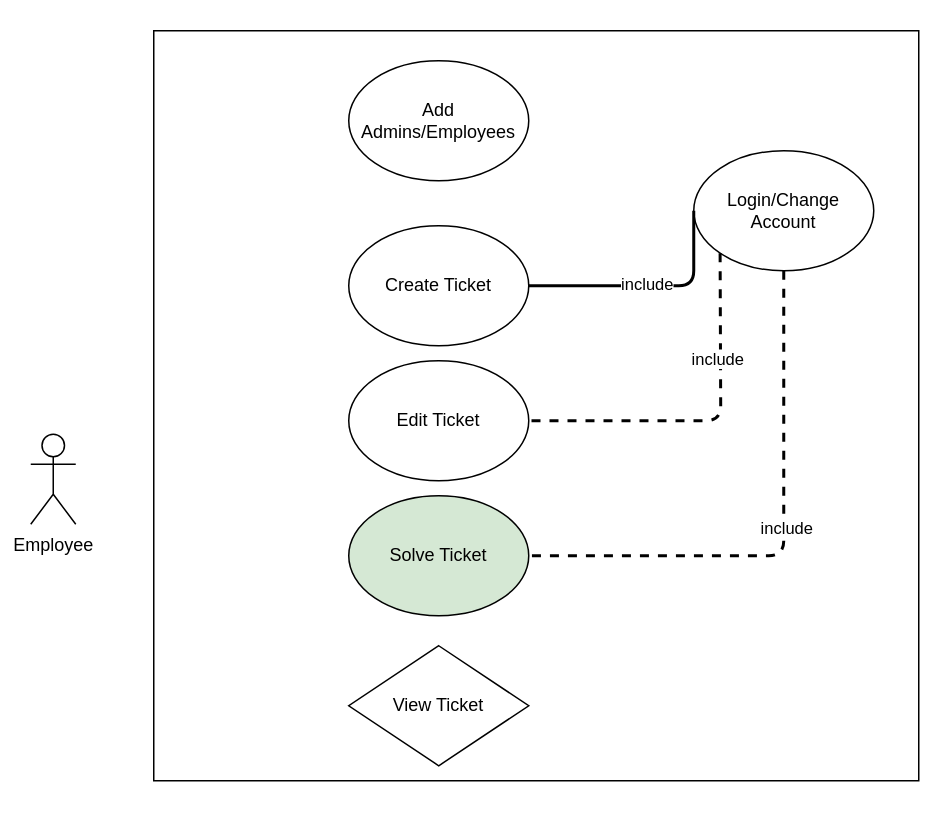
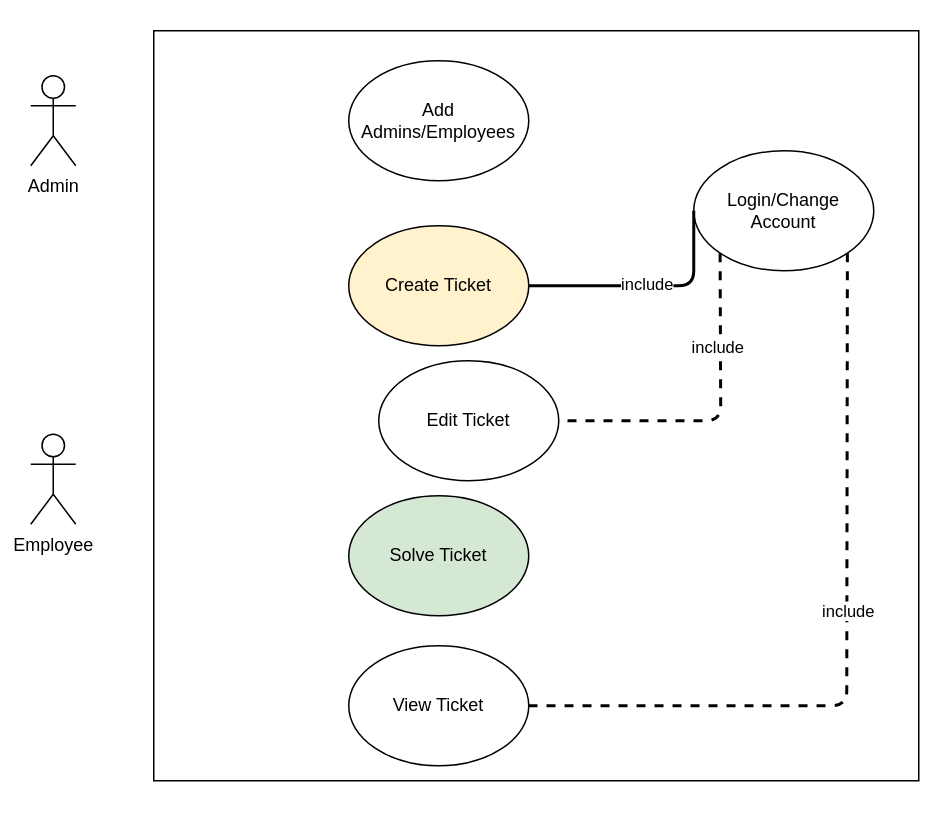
none -> (53, 121)
(439, 286) -> (439, 286)
(439, 421) -> (469, 421)
(784, 535) -> none
none -> (847, 634)
(439, 706) -> (439, 706)
